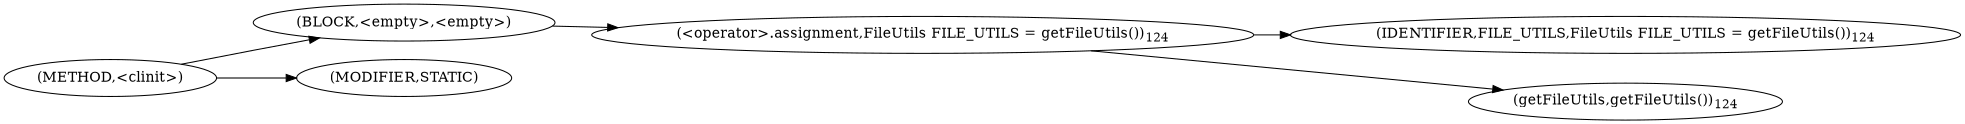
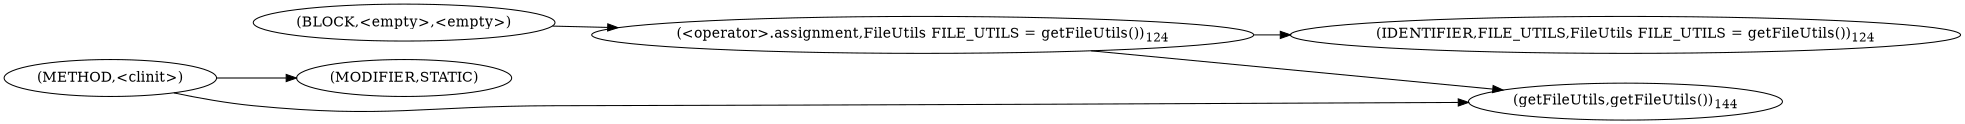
(245, 52) -> (815, 105)
(1726, 100) -> (1726, 100)
